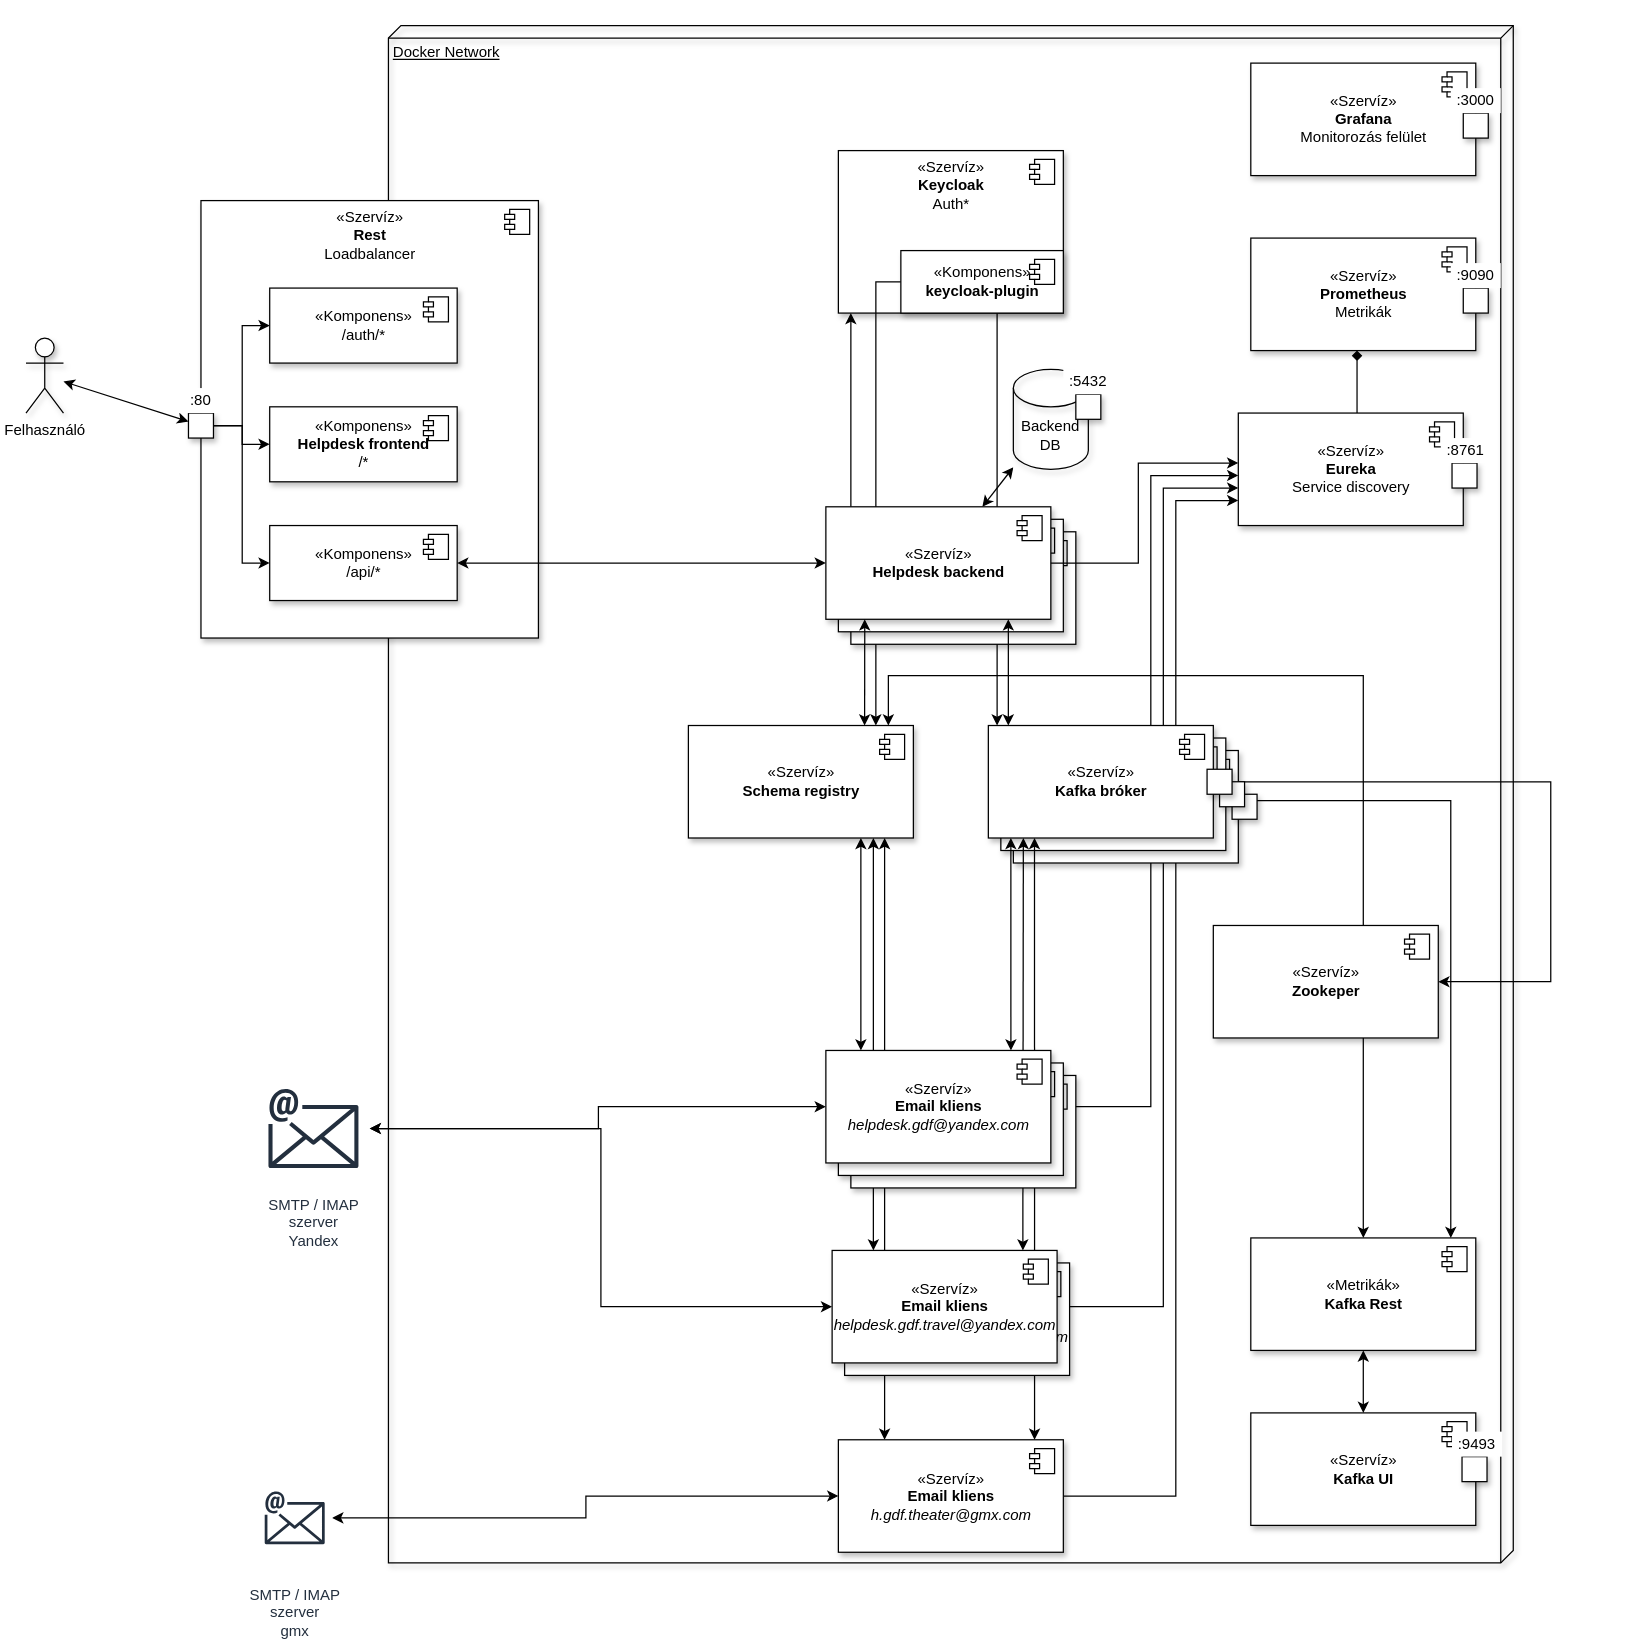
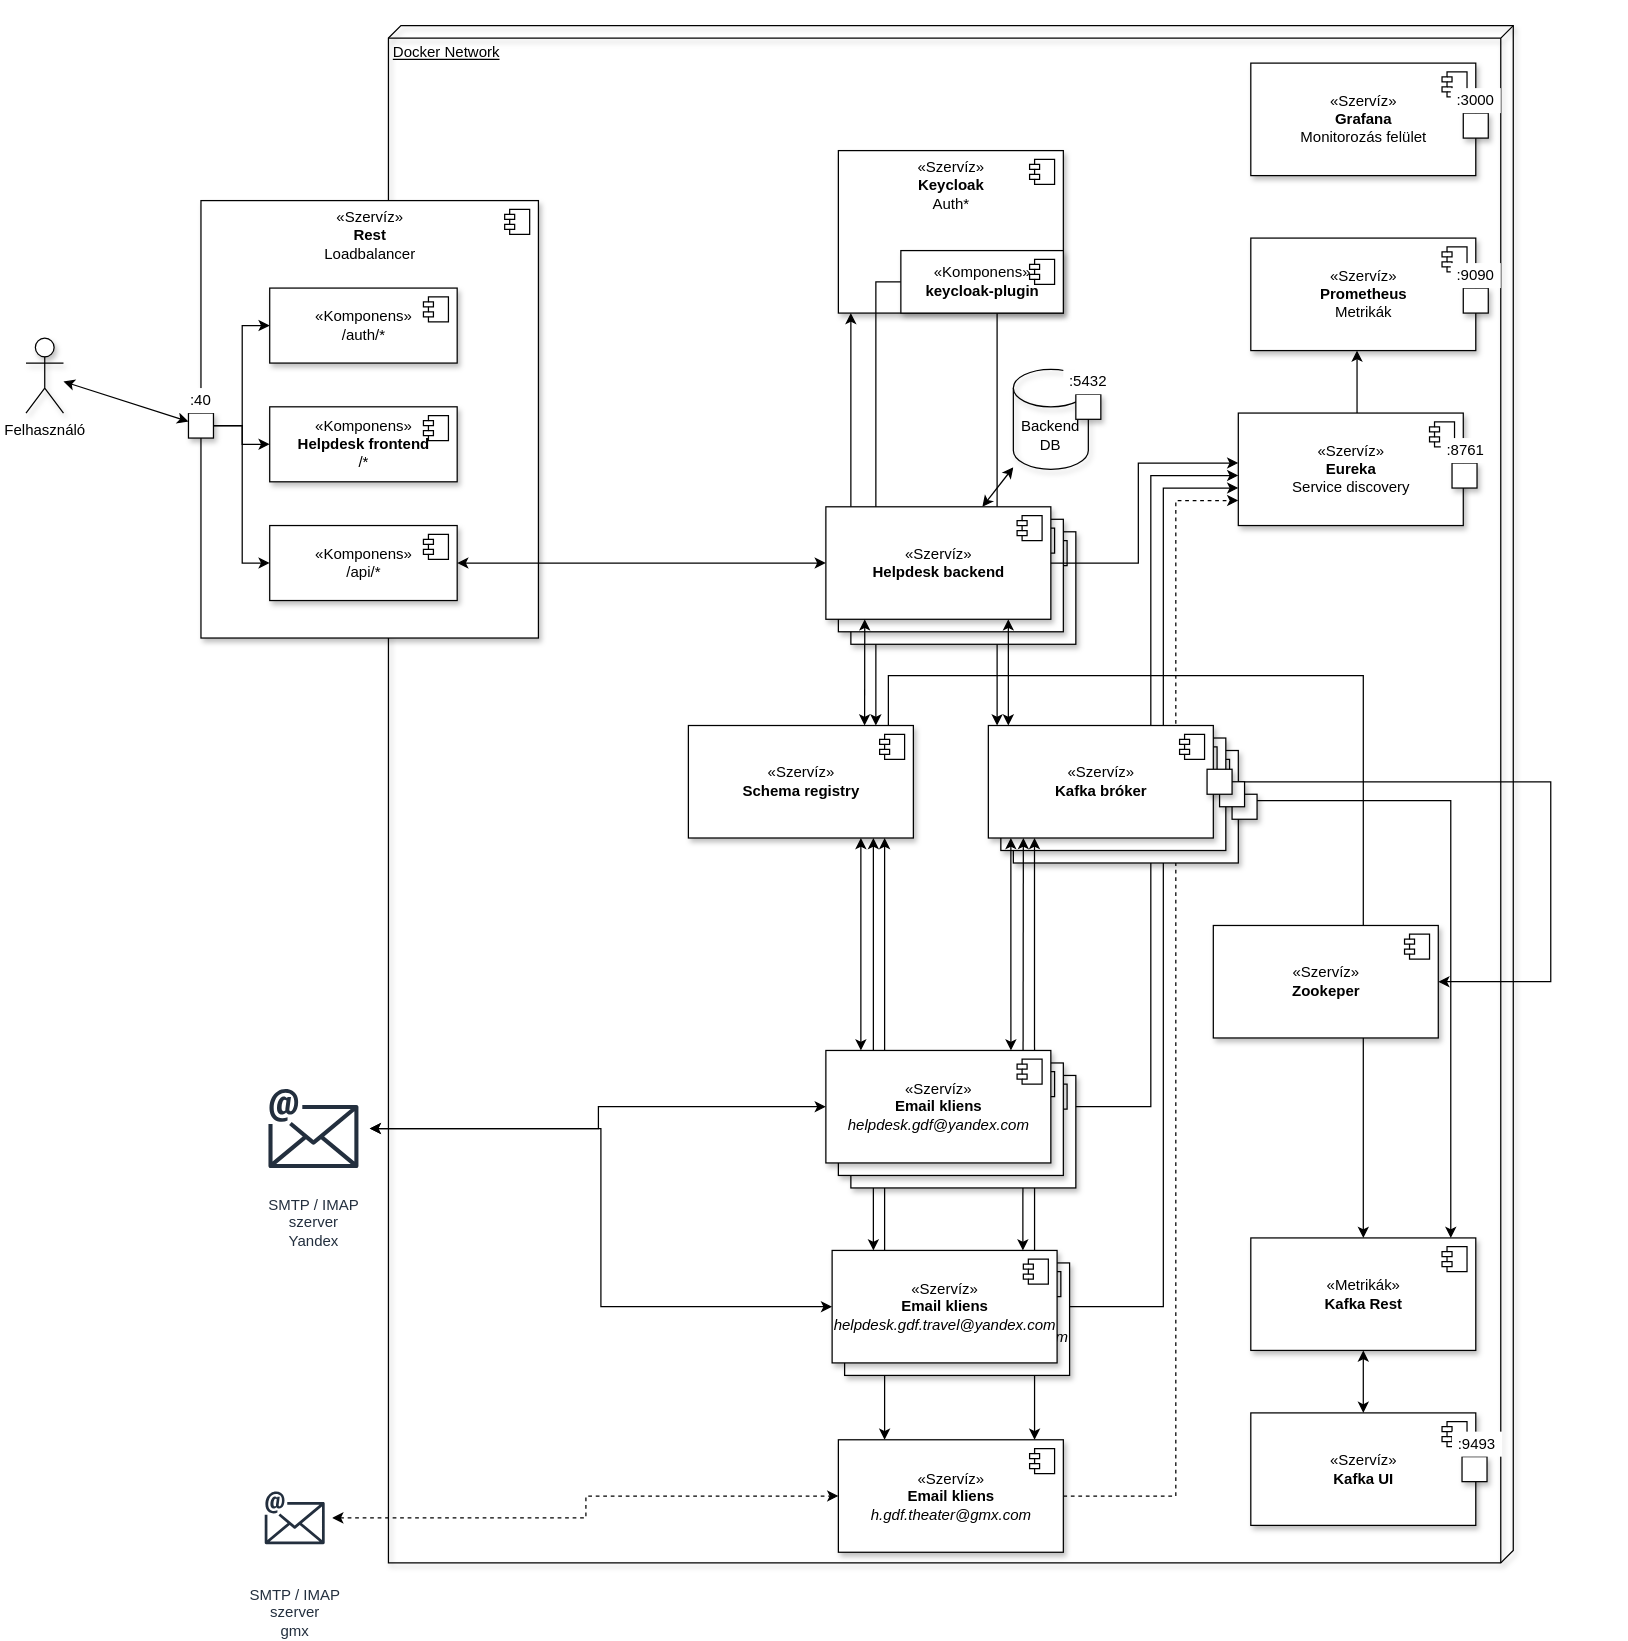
(1357, 361) -> (1357, 360)
(201, 401) -> (201, 401)
(888, 716) -> (888, 719)
(1176, 1235) -> (1176, 1235)
(586, 1508) -> (586, 1508)
